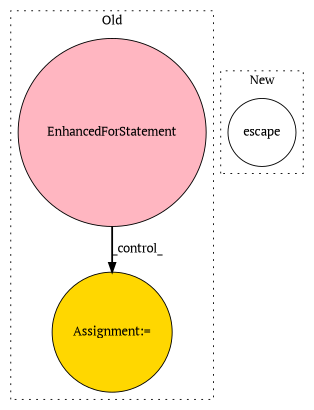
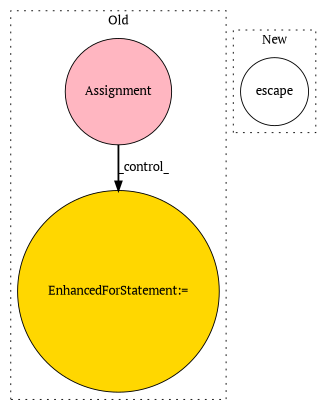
(112, 132) -> (118, 92)
(112, 332) -> (118, 291)
